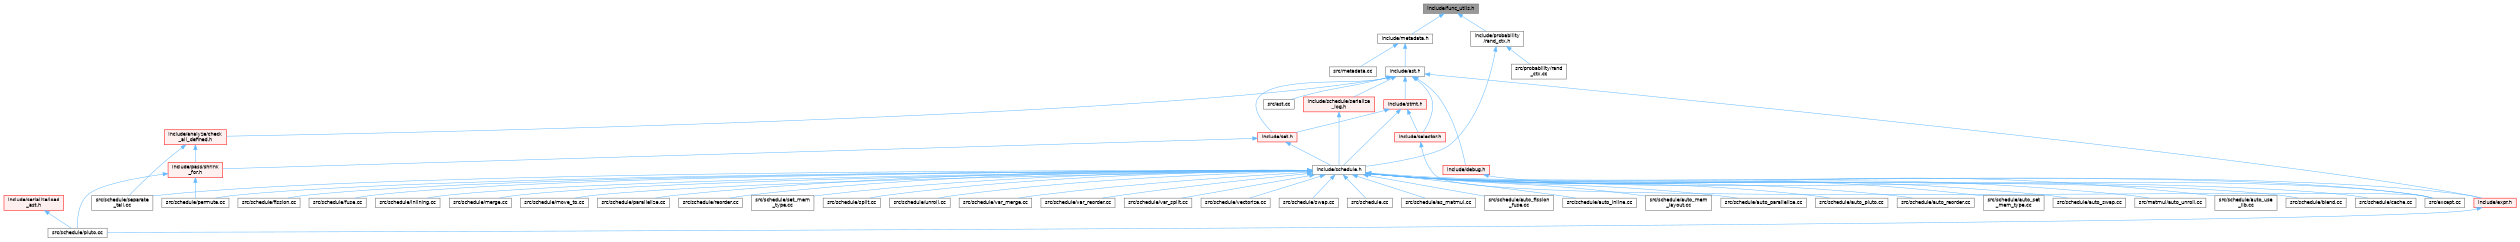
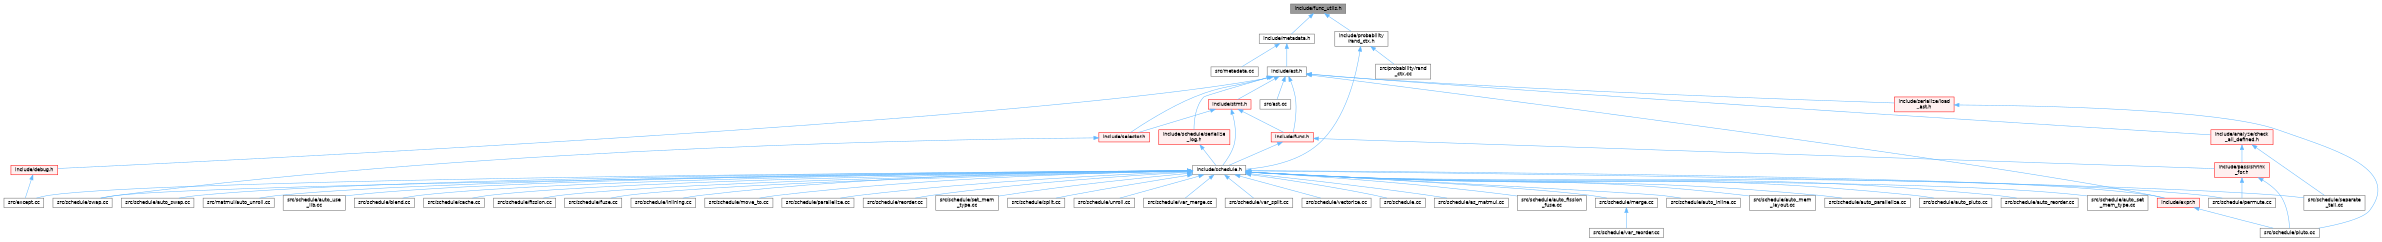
none -> (1603, 92)
(1277, 137) -> (1292, 137)
(1204, 185) -> (1626, 220)
(1917, 195) -> (596, 154)
